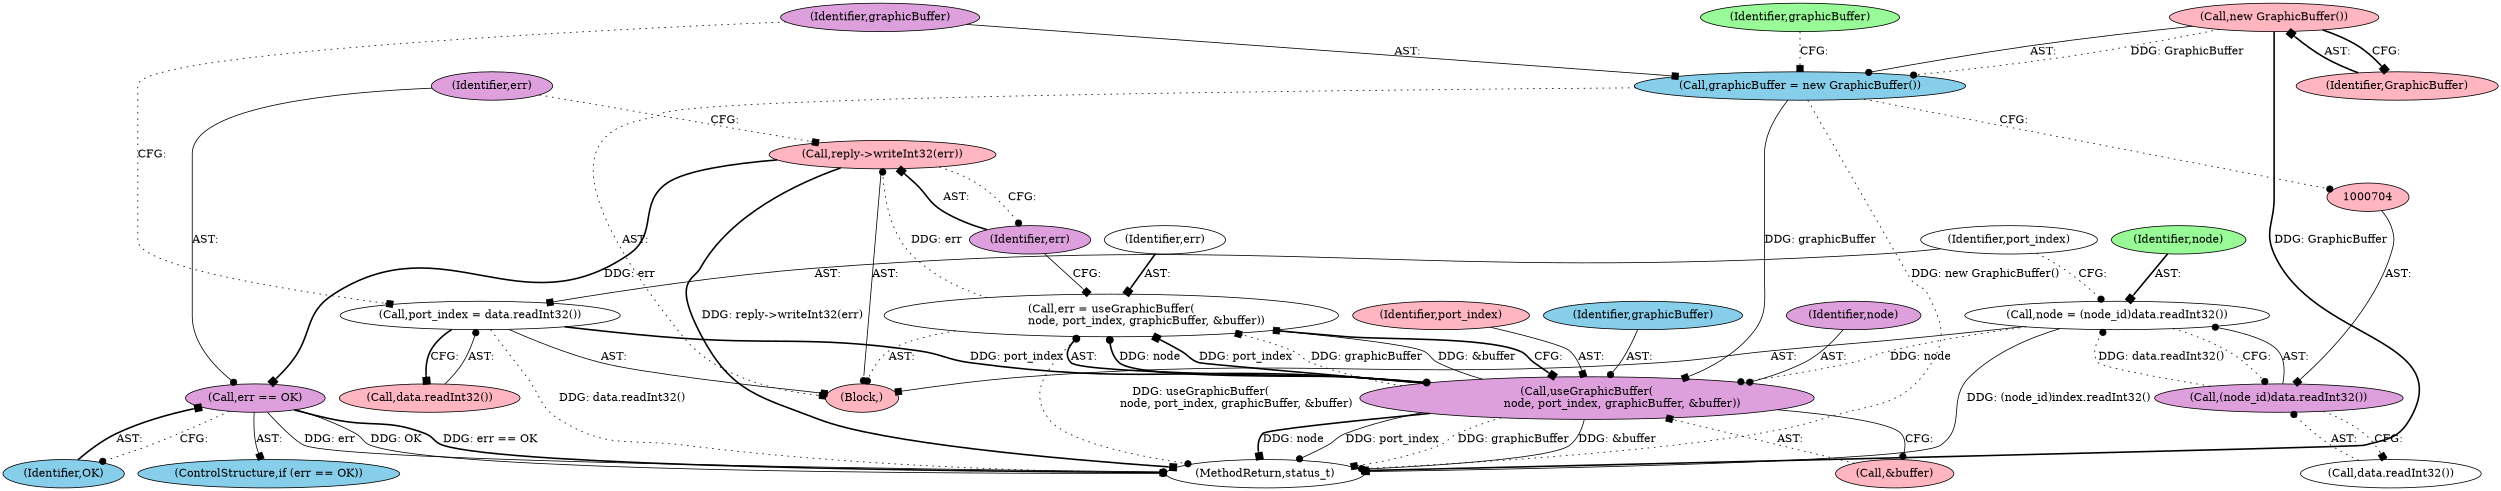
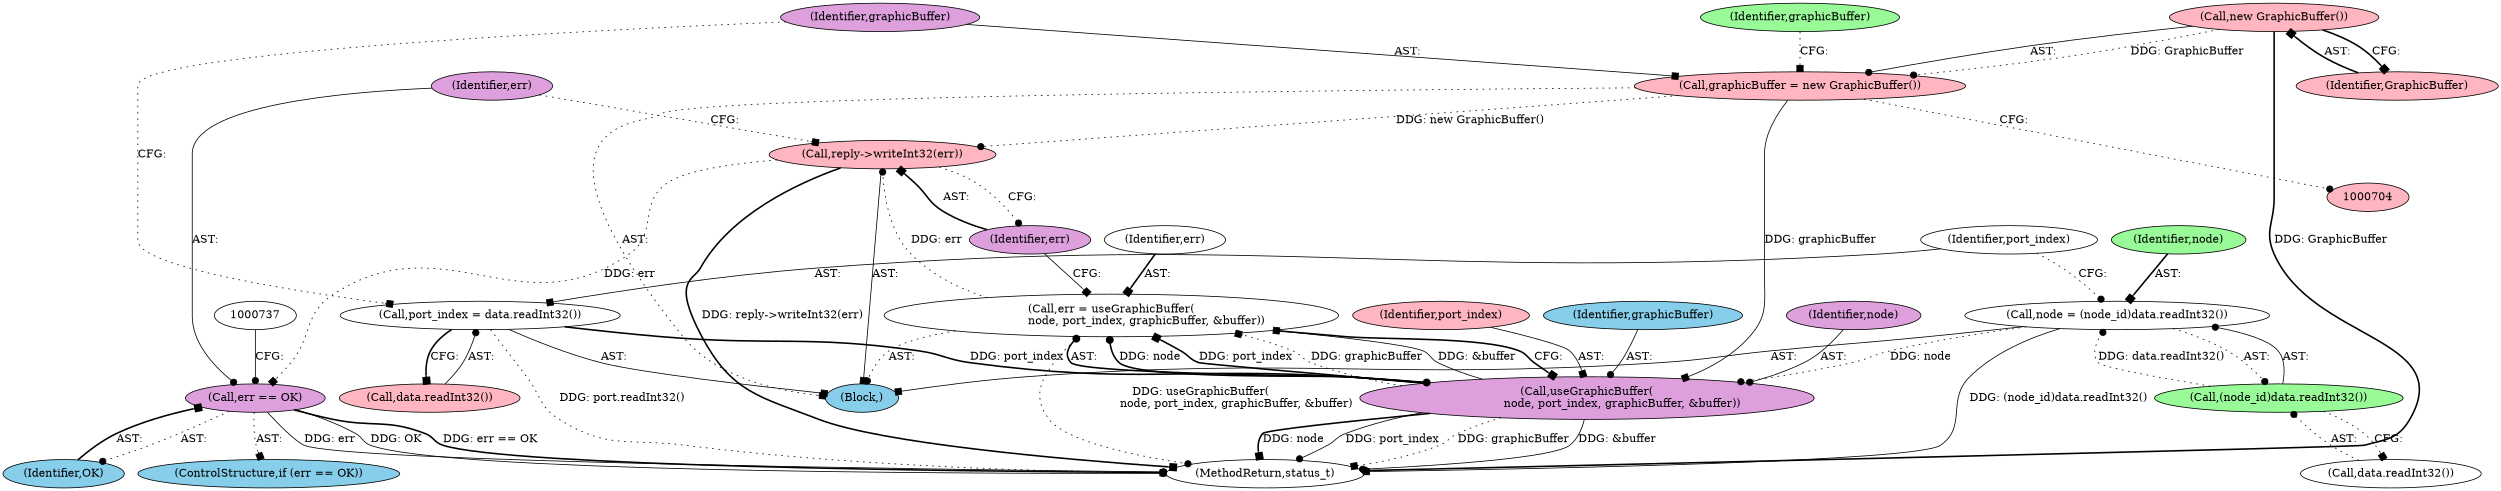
(1800, 86) -> (1800, 86)
(873, 272) -> (873, 272)
(528, 281) -> (528, 281)
(2367, 303) -> none
none -> (255, 315)
(2259, 357) -> (2259, 357)
(622, 398) -> (622, 398)
(862, 398) -> (862, 398)
(2059, 398) -> (2059, 398)
(2279, 398) -> (2279, 398)
(1807, 423) -> (1331, 121)
(254, 432) -> (254, 432)
(196, 439) -> (196, 439)
(2123, 452) -> (2123, 452)
(1895, 474) -> none
